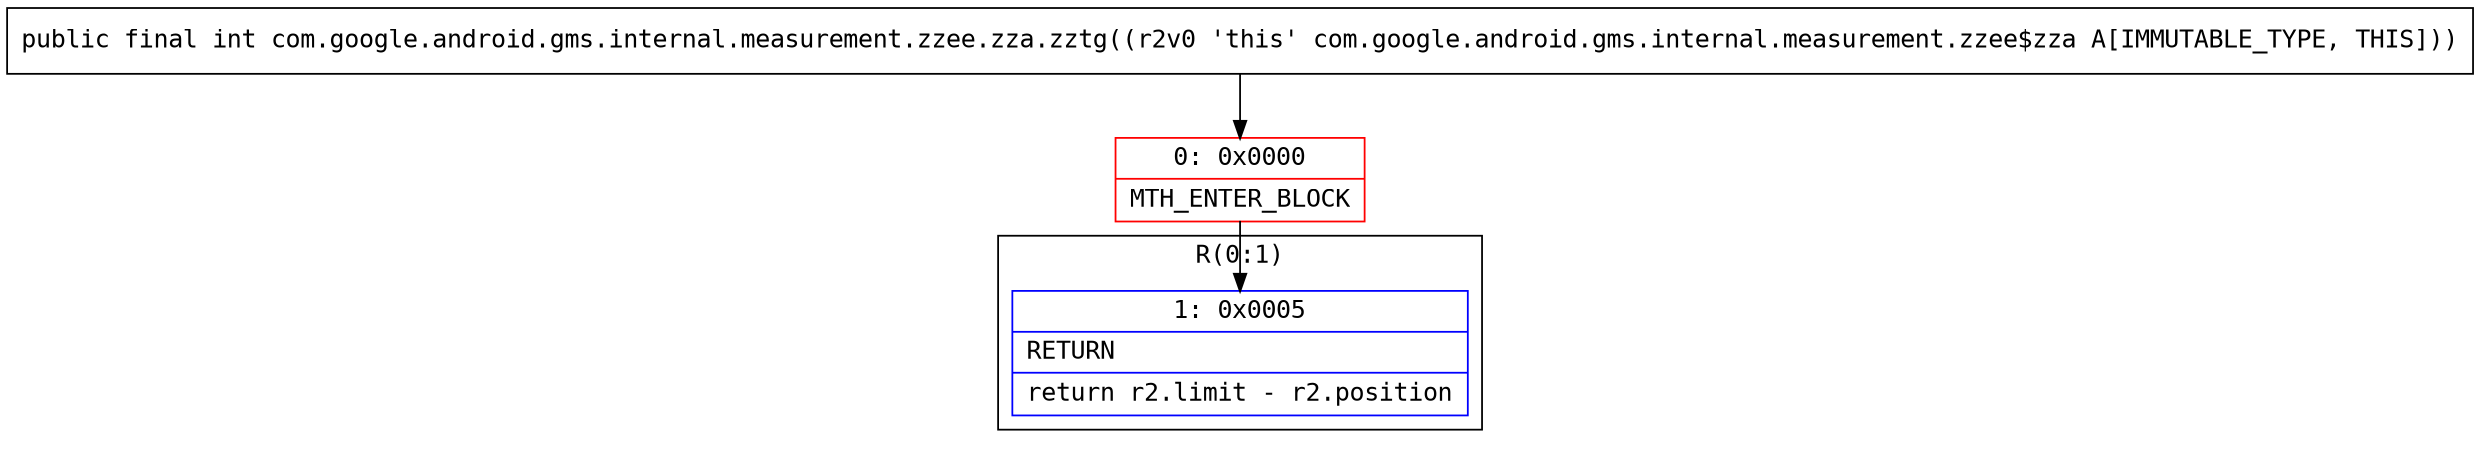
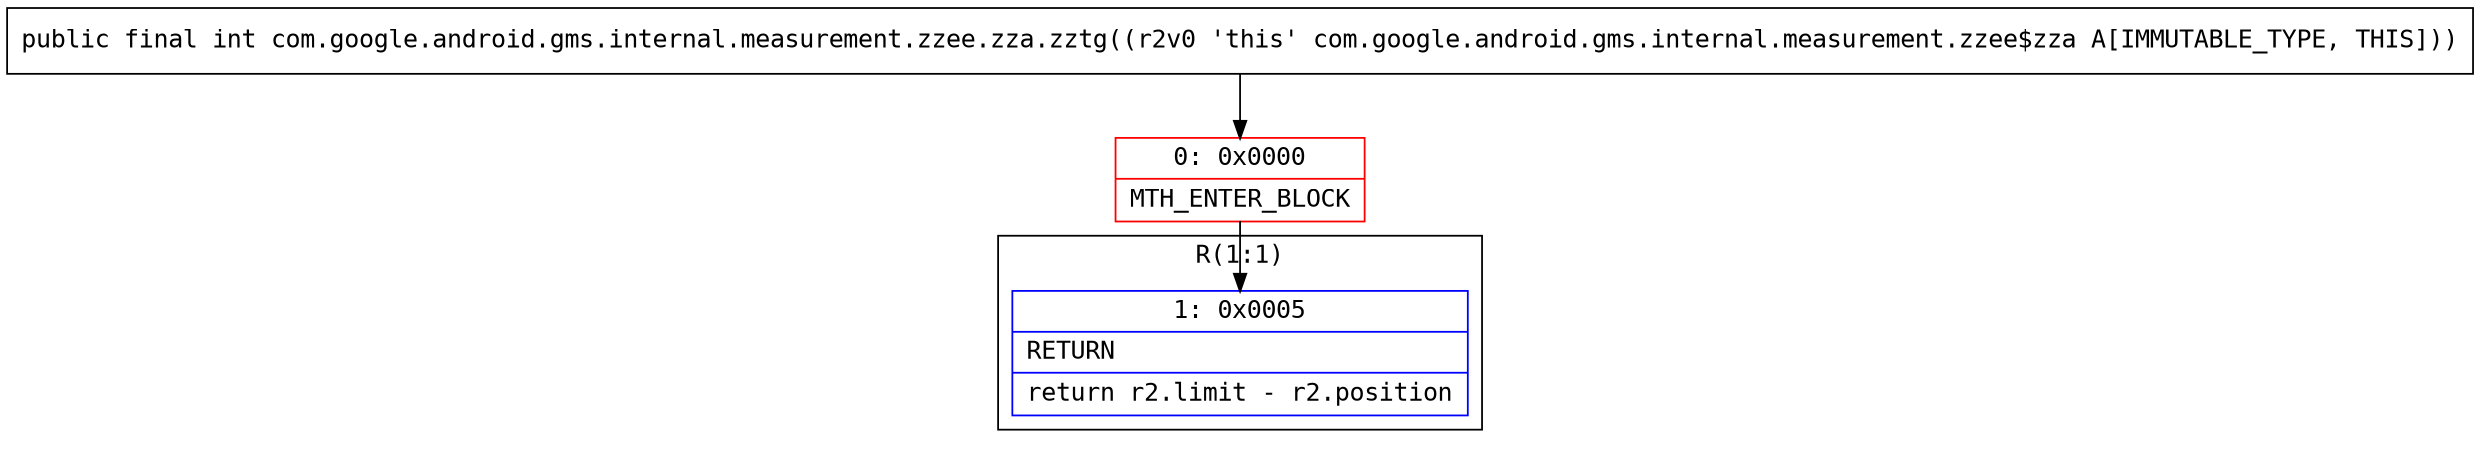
(1240, 256) -> (1240, 256)
